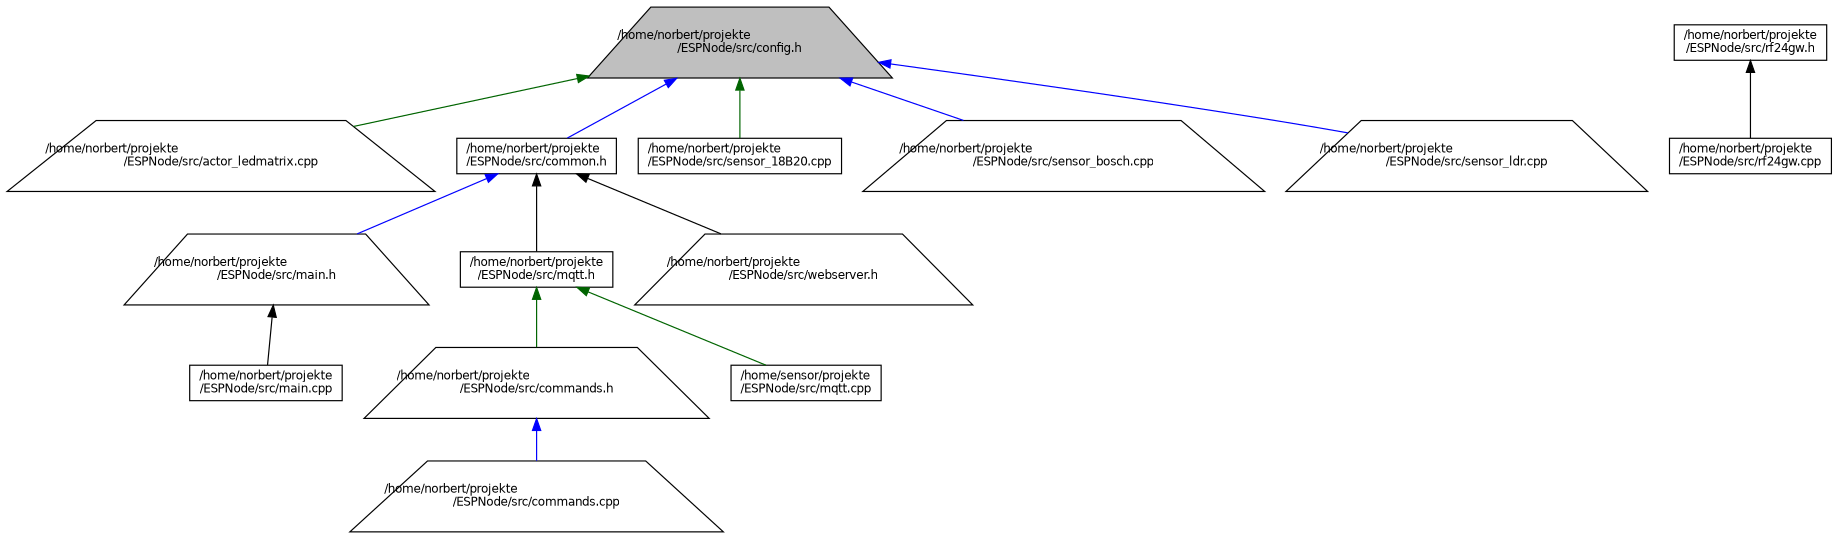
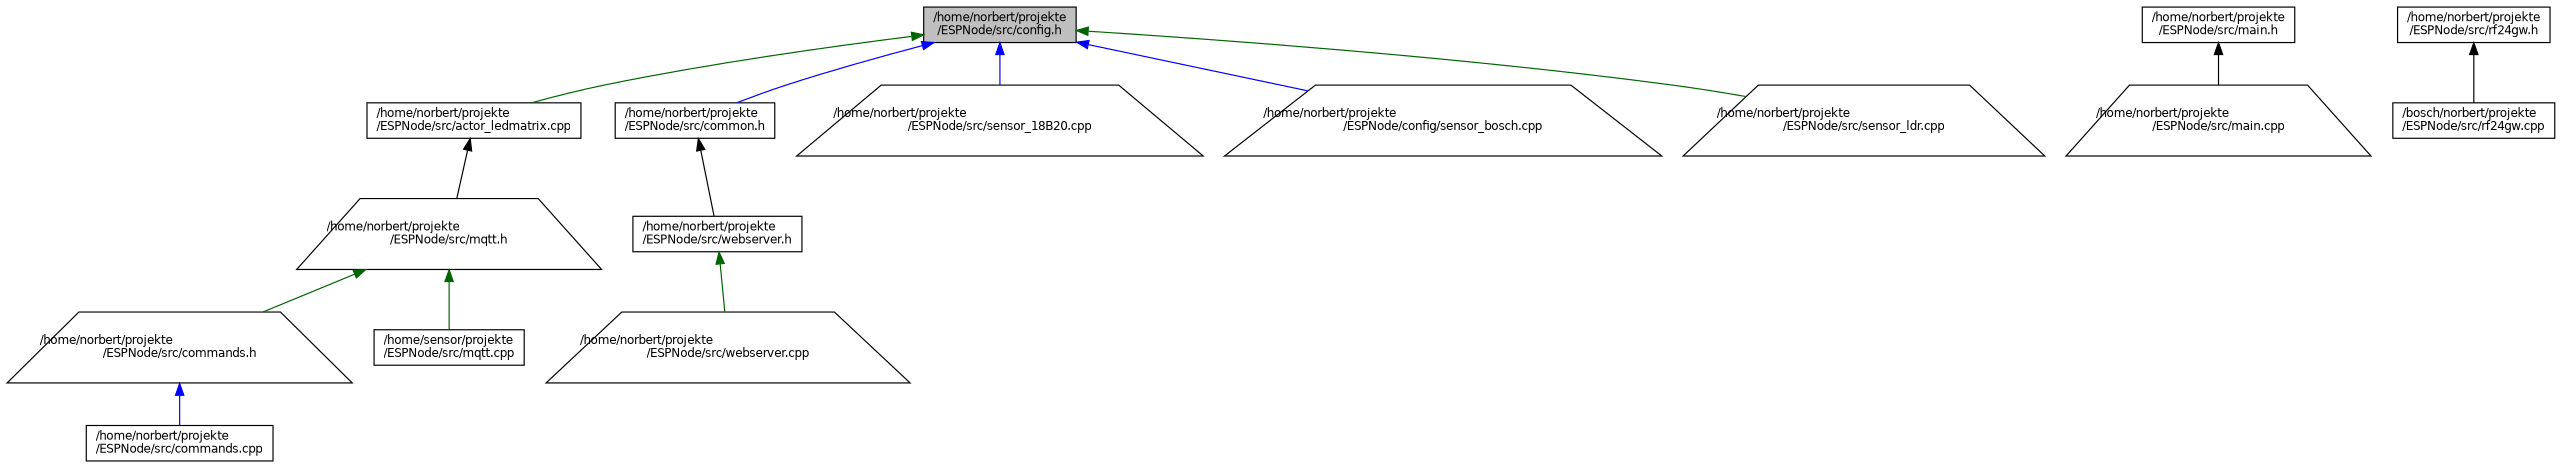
(740, 43) -> (1000, 25)
(1120, 97) -> (1418, 57)
(740, 114) -> (1000, 70)
(221, 156) -> (474, 121)
(740, 156) -> (1000, 121)
(1064, 156) -> (1443, 121)
(1750, 156) -> (2474, 121)
(422, 206) -> none
(537, 219) -> (462, 174)
(277, 269) -> (2219, 25)
(537, 269) -> (449, 234)
(804, 269) -> (717, 234)
none -> (728, 347)
(266, 383) -> (2219, 121)
(537, 496) -> (180, 443)
